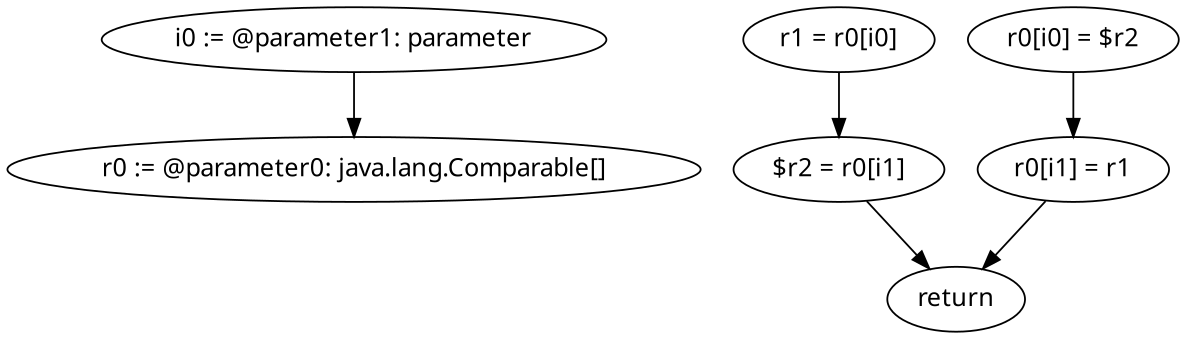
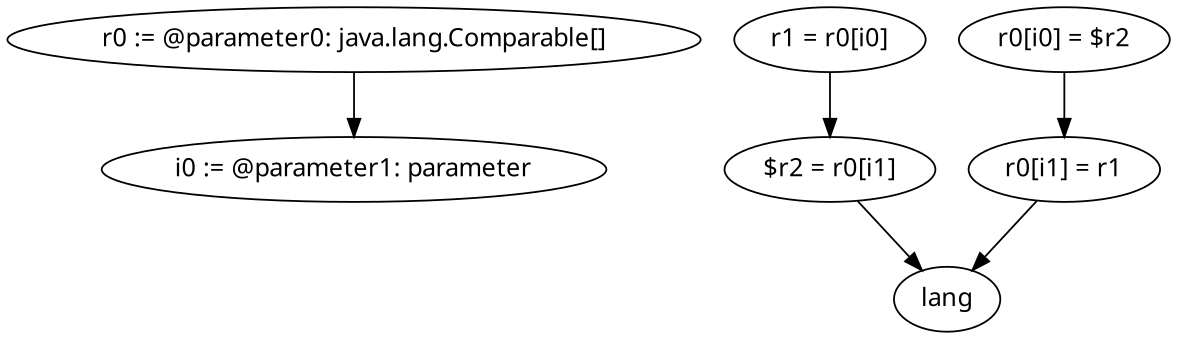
(354, 96) -> (354, 96)
(956, 299) -> (947, 299)
